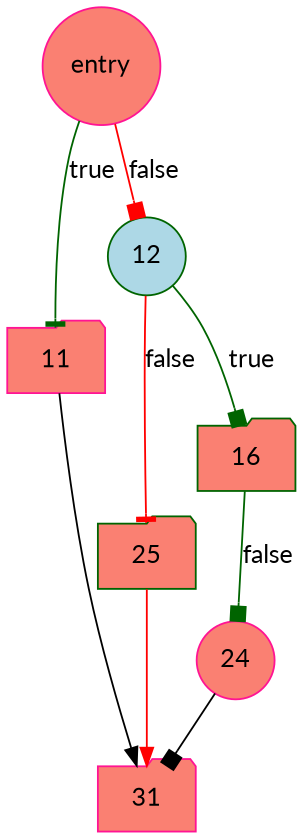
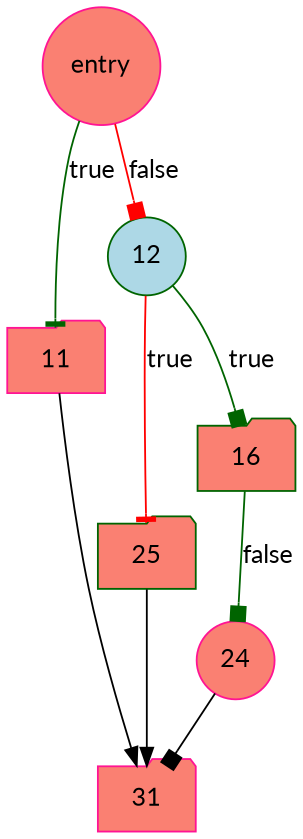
(170, 360) -> (170, 360)
(147, 668) -> (147, 668)
